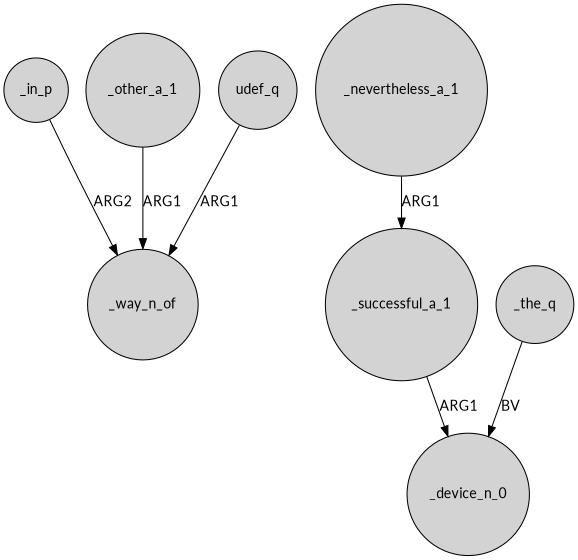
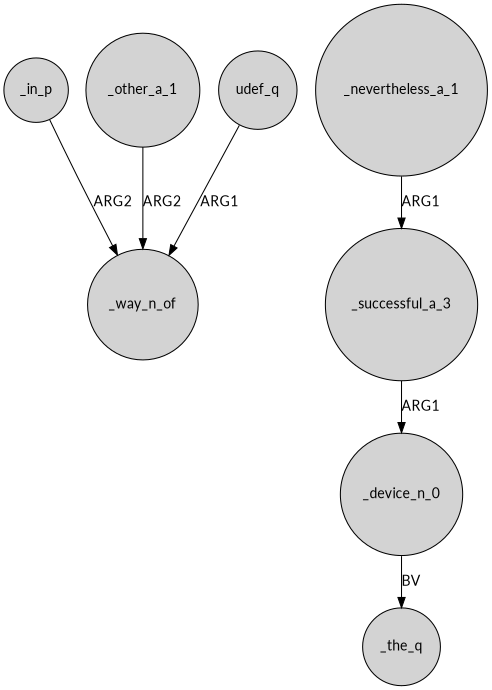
(162, 202) -> (162, 202)
(402, 305) -> (402, 305)
(507, 384) -> (402, 577)
